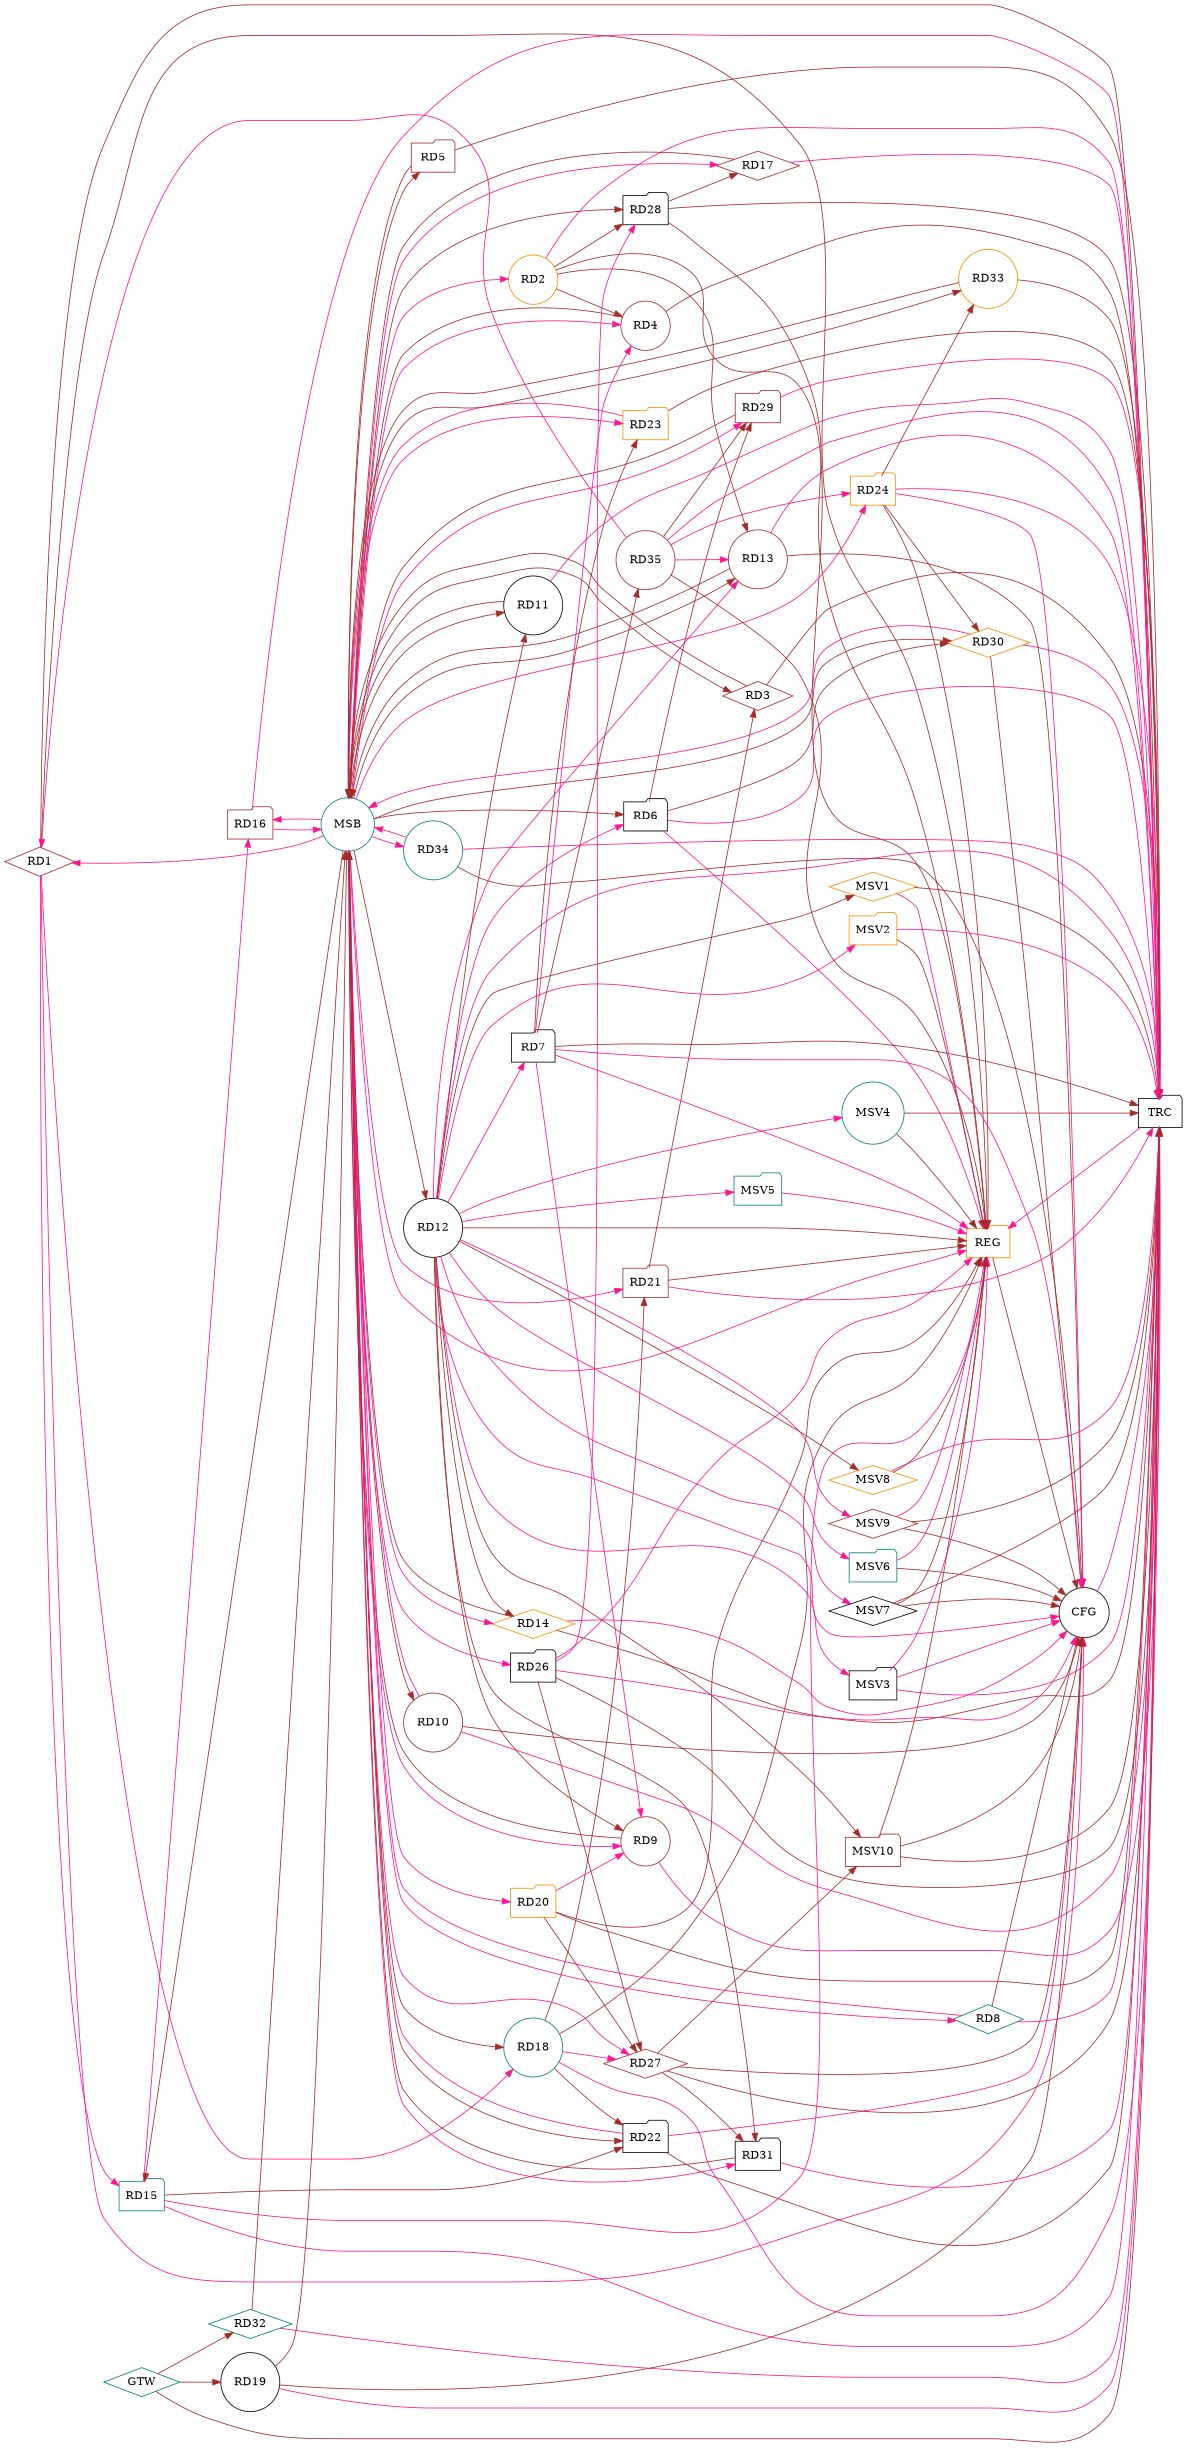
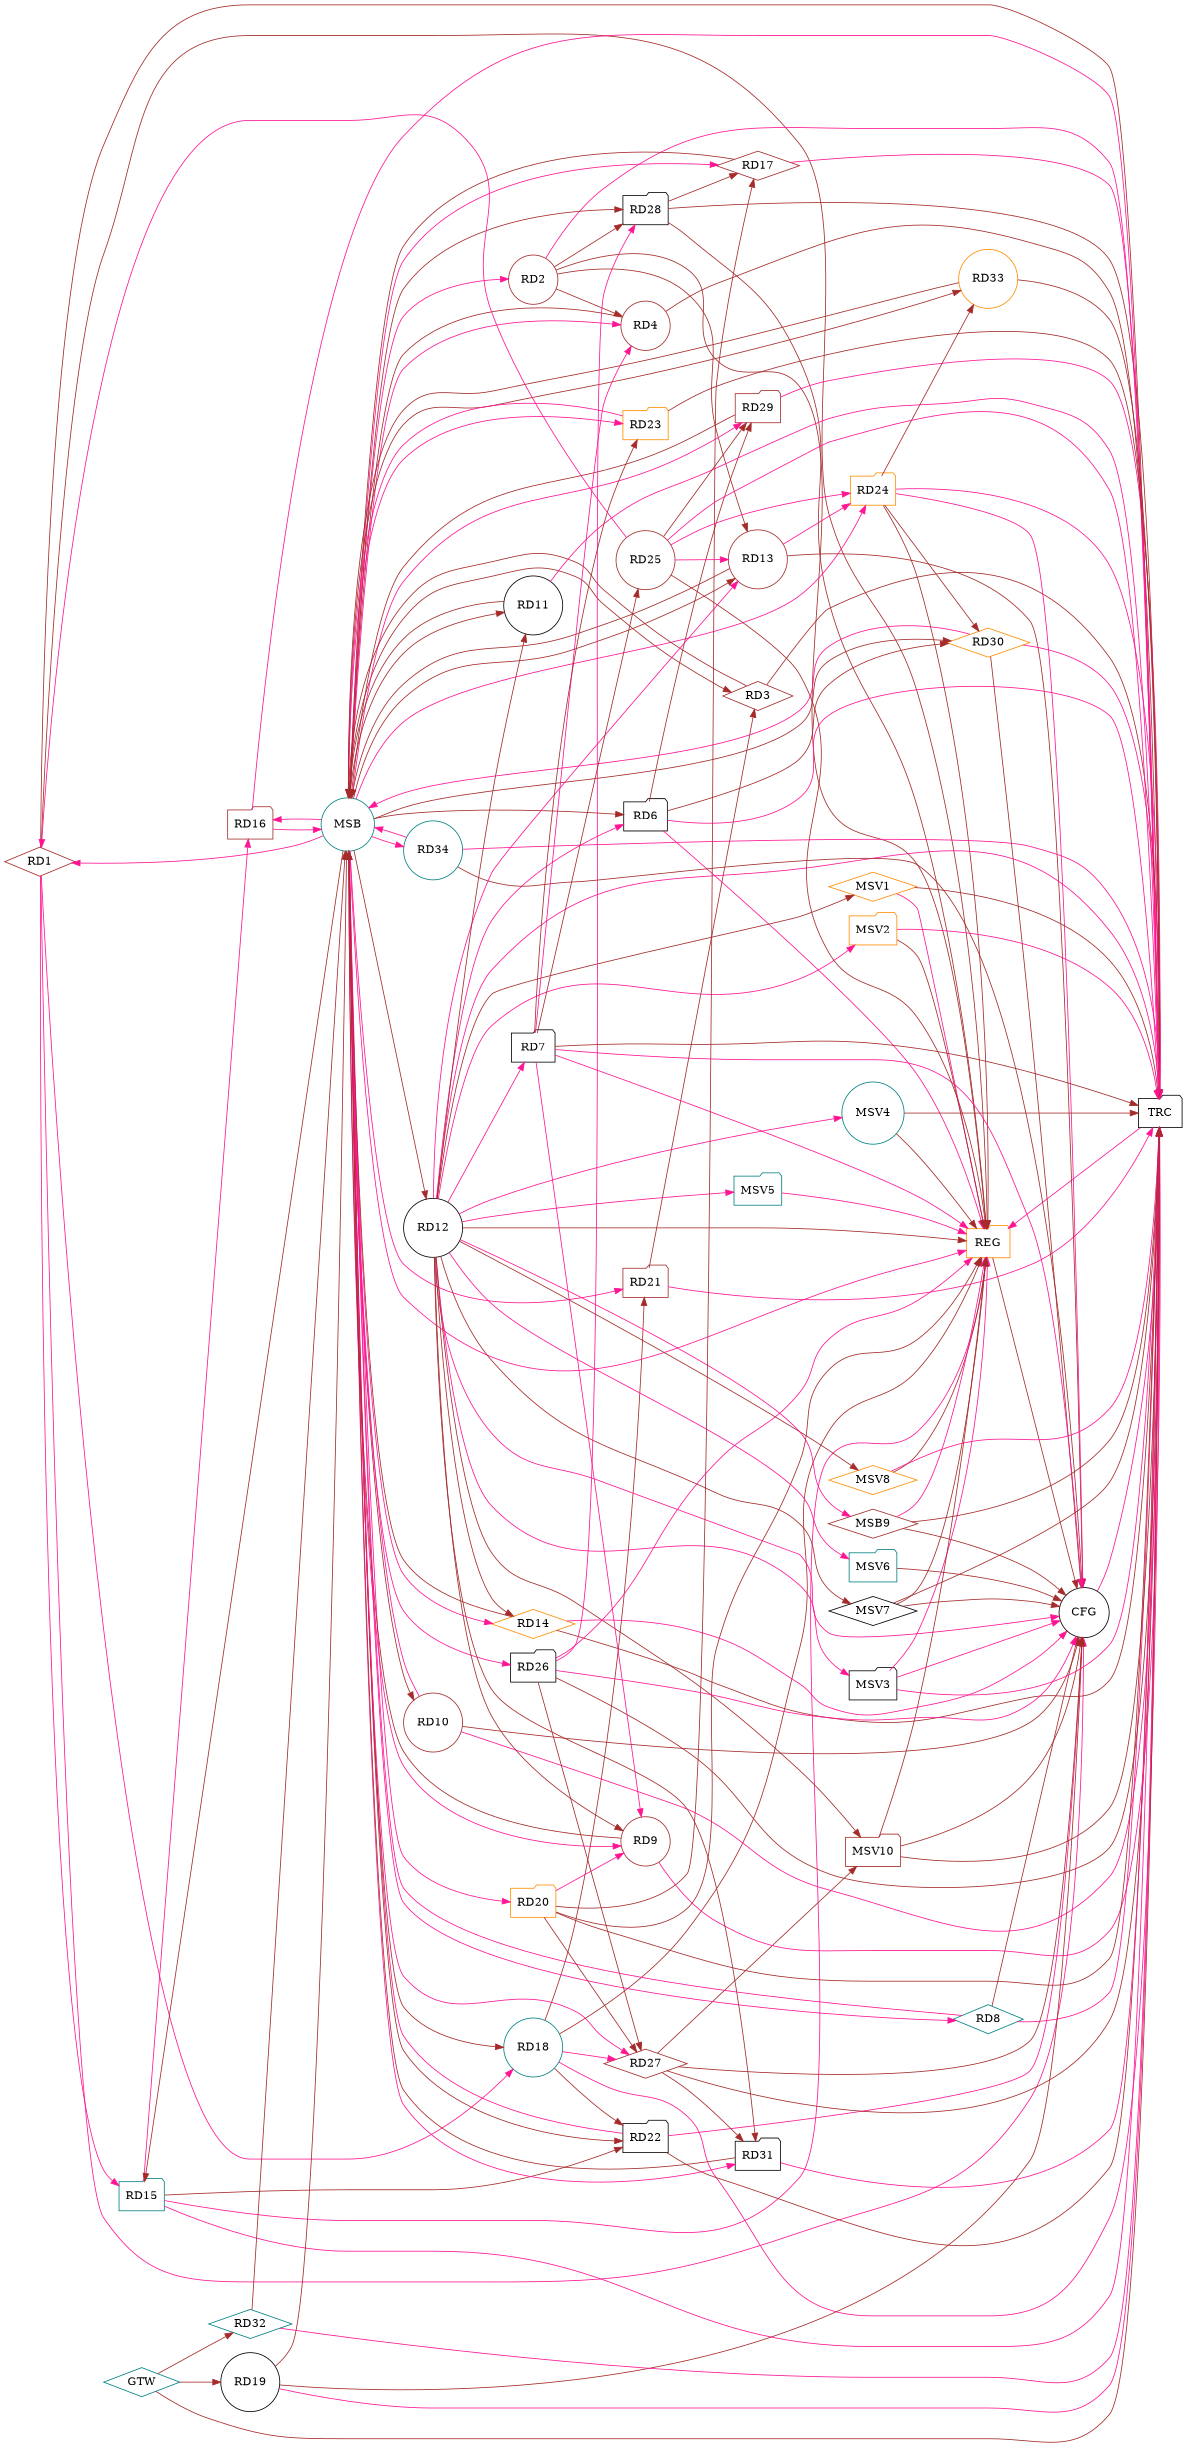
(433, 158) -> none
(533, 280) -> (533, 280)
(646, 560) -> (646, 560)
(1123, 581) -> (813, 526)
none -> (710, 1099)
(813, 1263) -> none
(959, 1421) -> none
(625, 1454) -> (625, 1454)
(873, 1524) -> (873, 1524)
